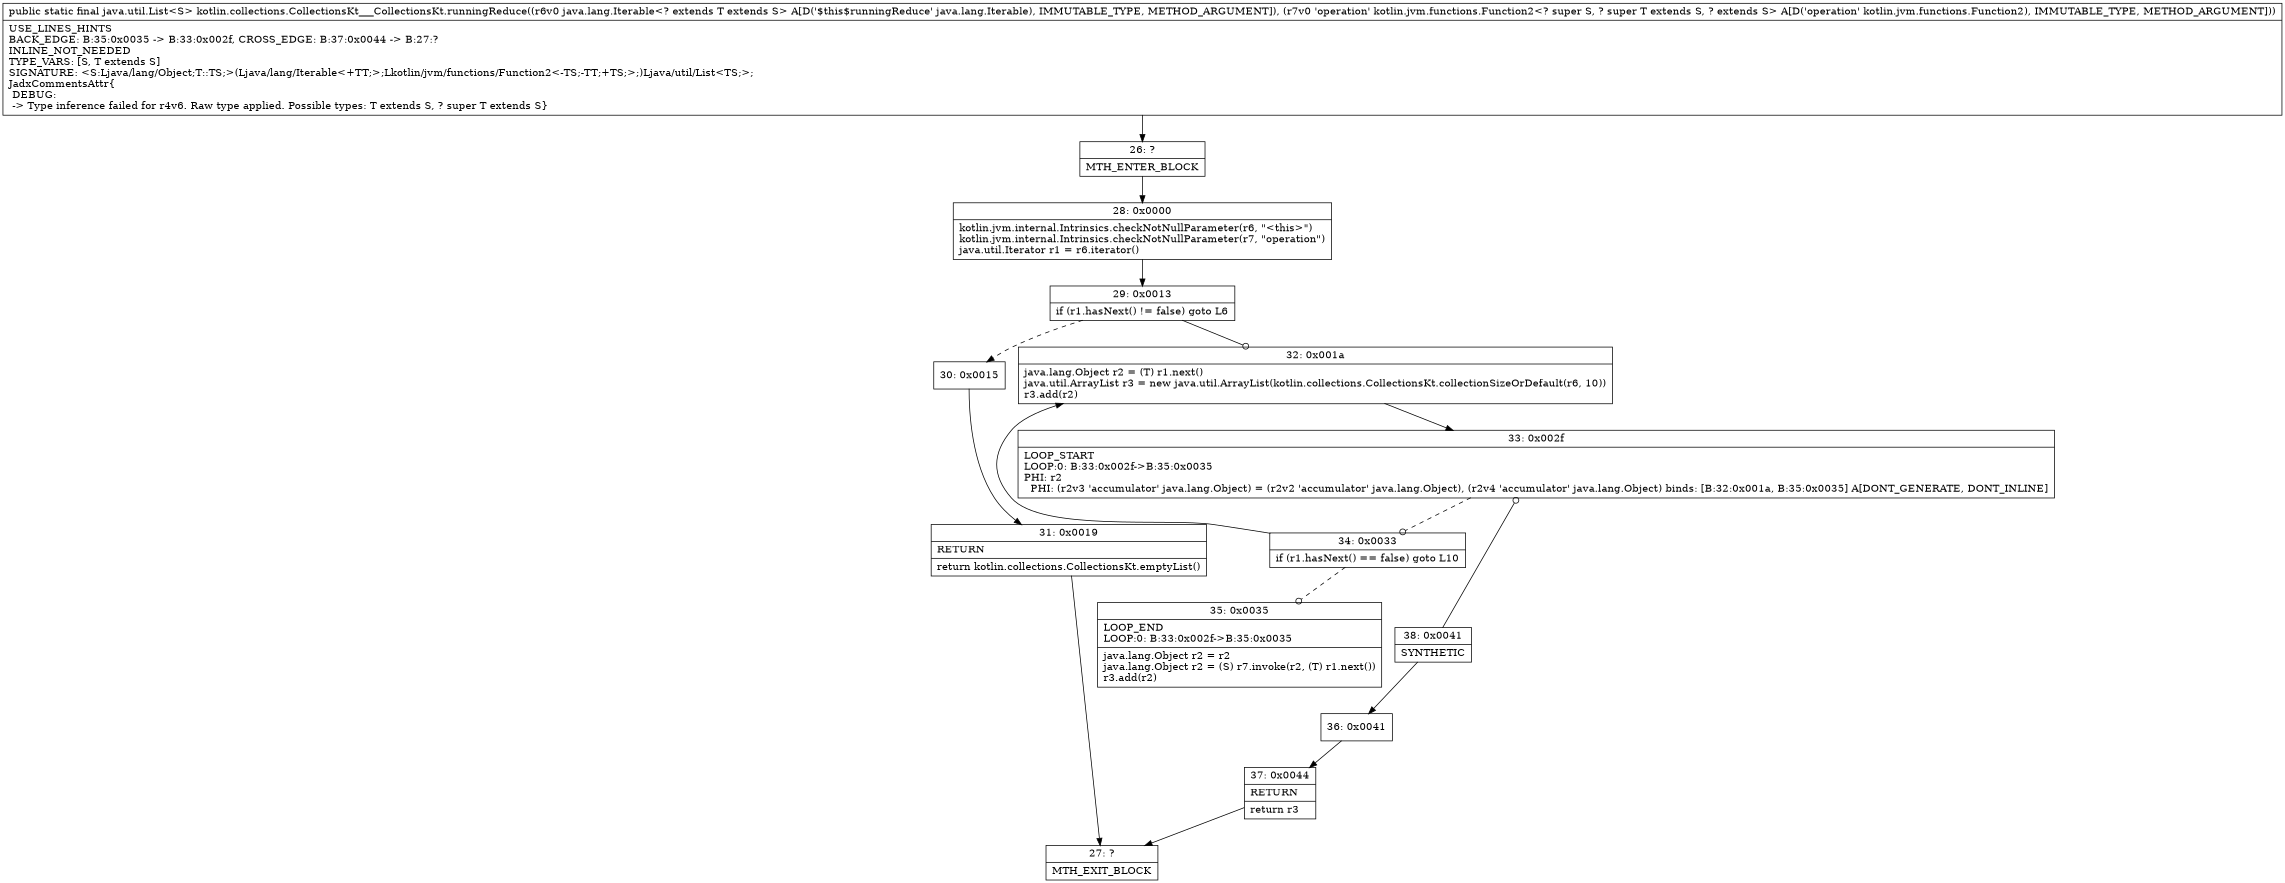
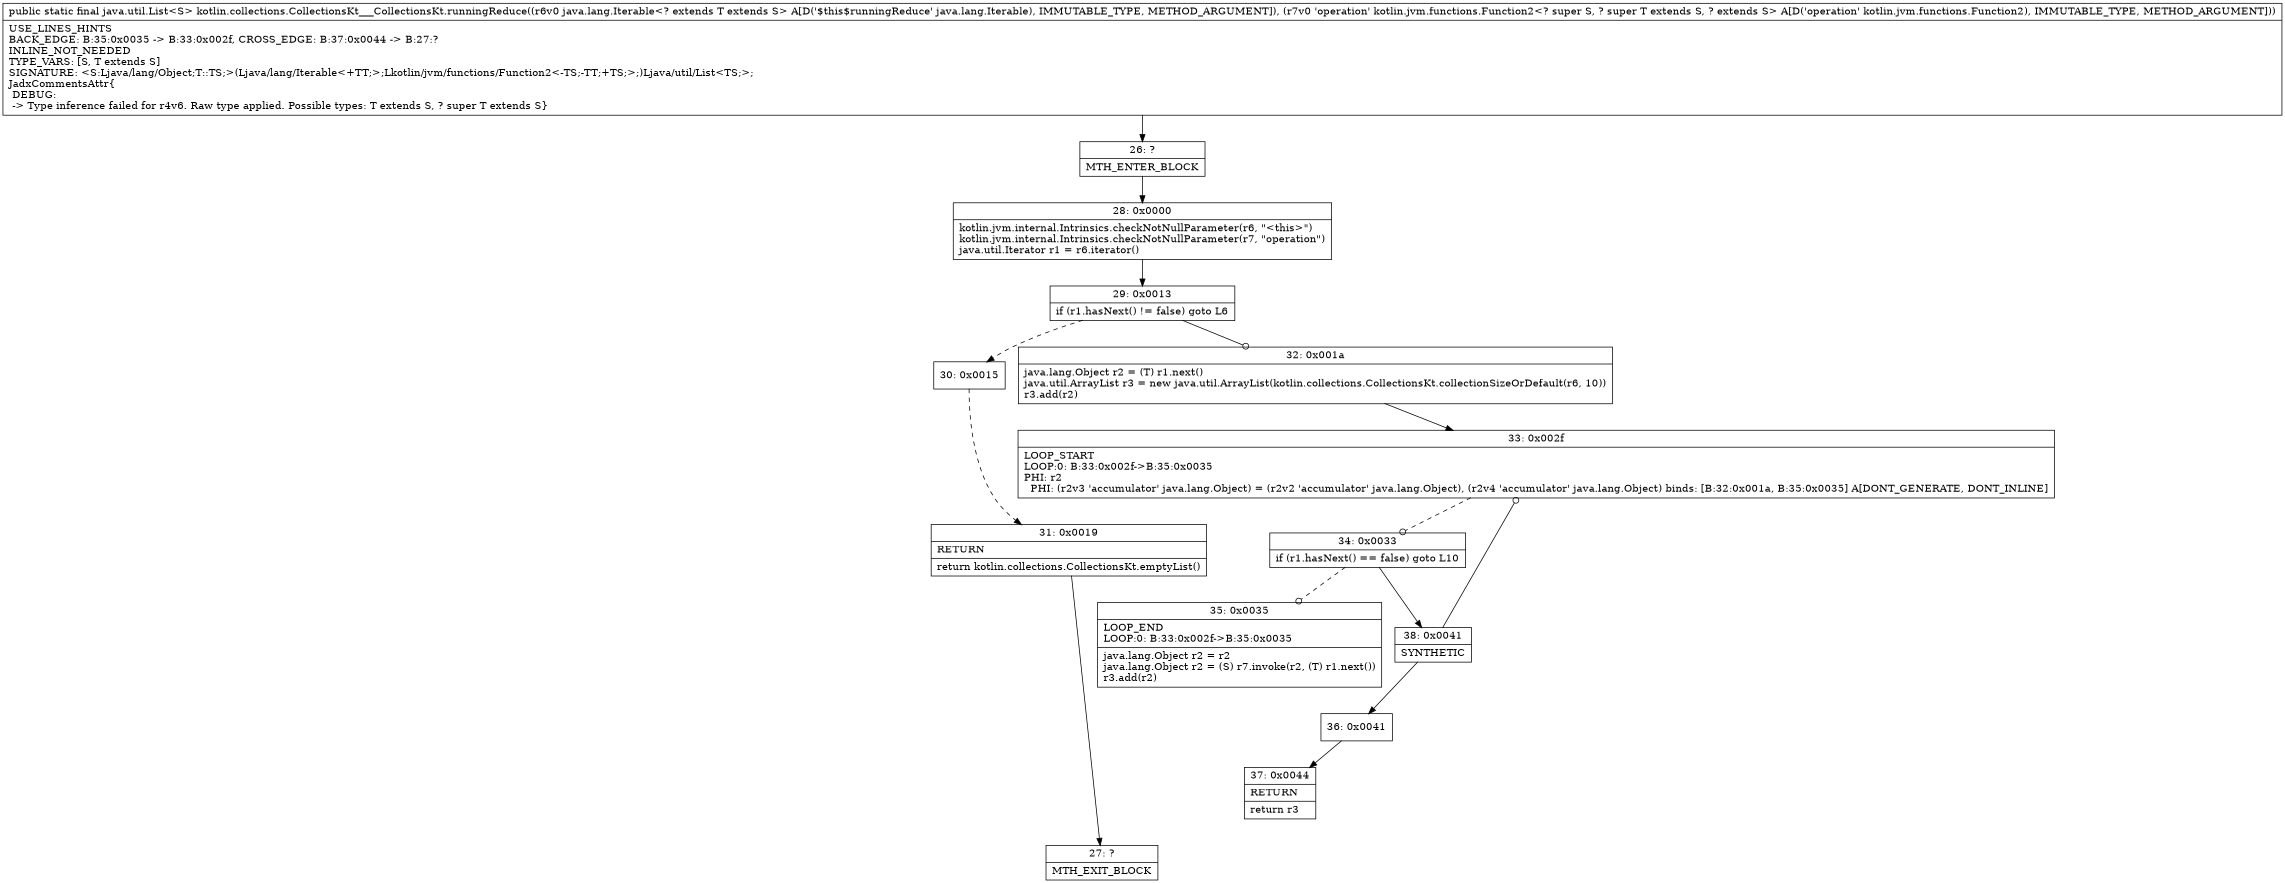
(978, 460) -> (978, 460)
(1076, 519) -> (1398, 594)
(1198, 825) -> none
